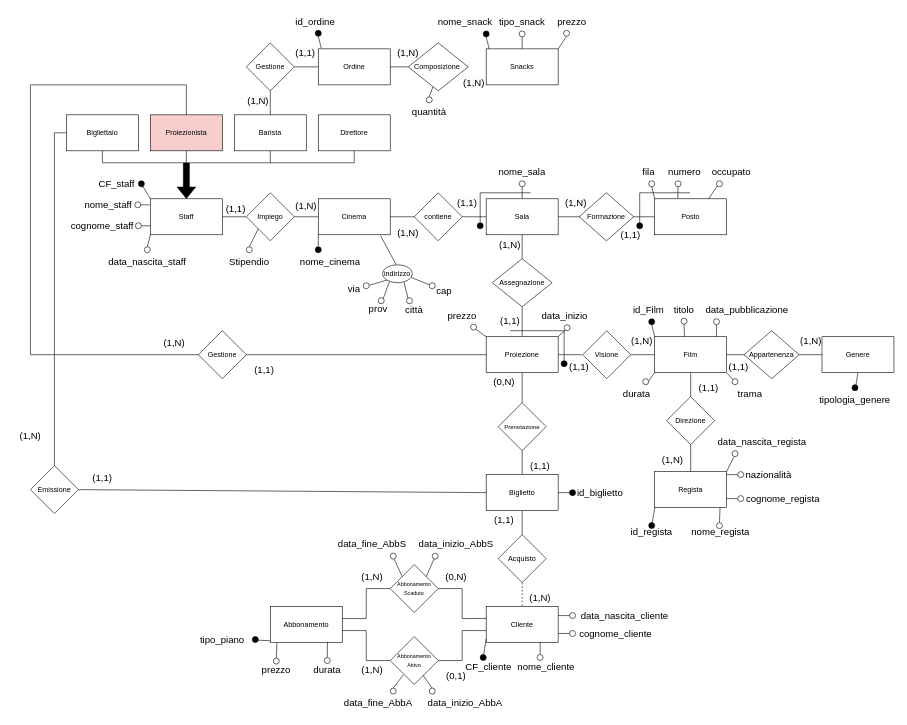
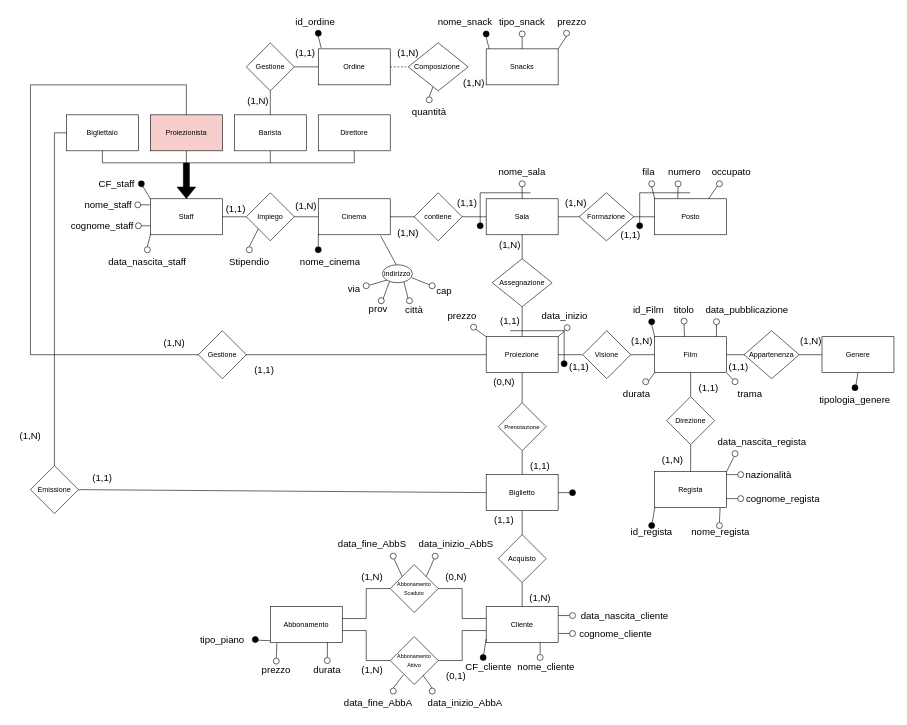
(399, 67) -> (399, 67)
(600, 493) -> none
(522, 594) -> (522, 594)
